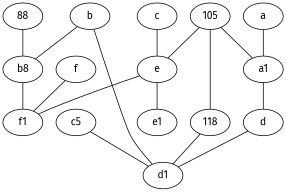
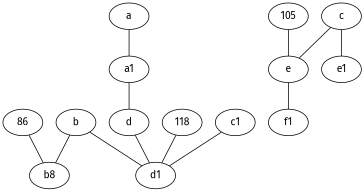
(23, 16) -> (23, 122)
(237, 43) -> none
(76, 69) -> none
(210, 69) -> none
(23, 96) -> none
(157, 96) -> (341, 43)
(76, 122) -> (235, 122)
